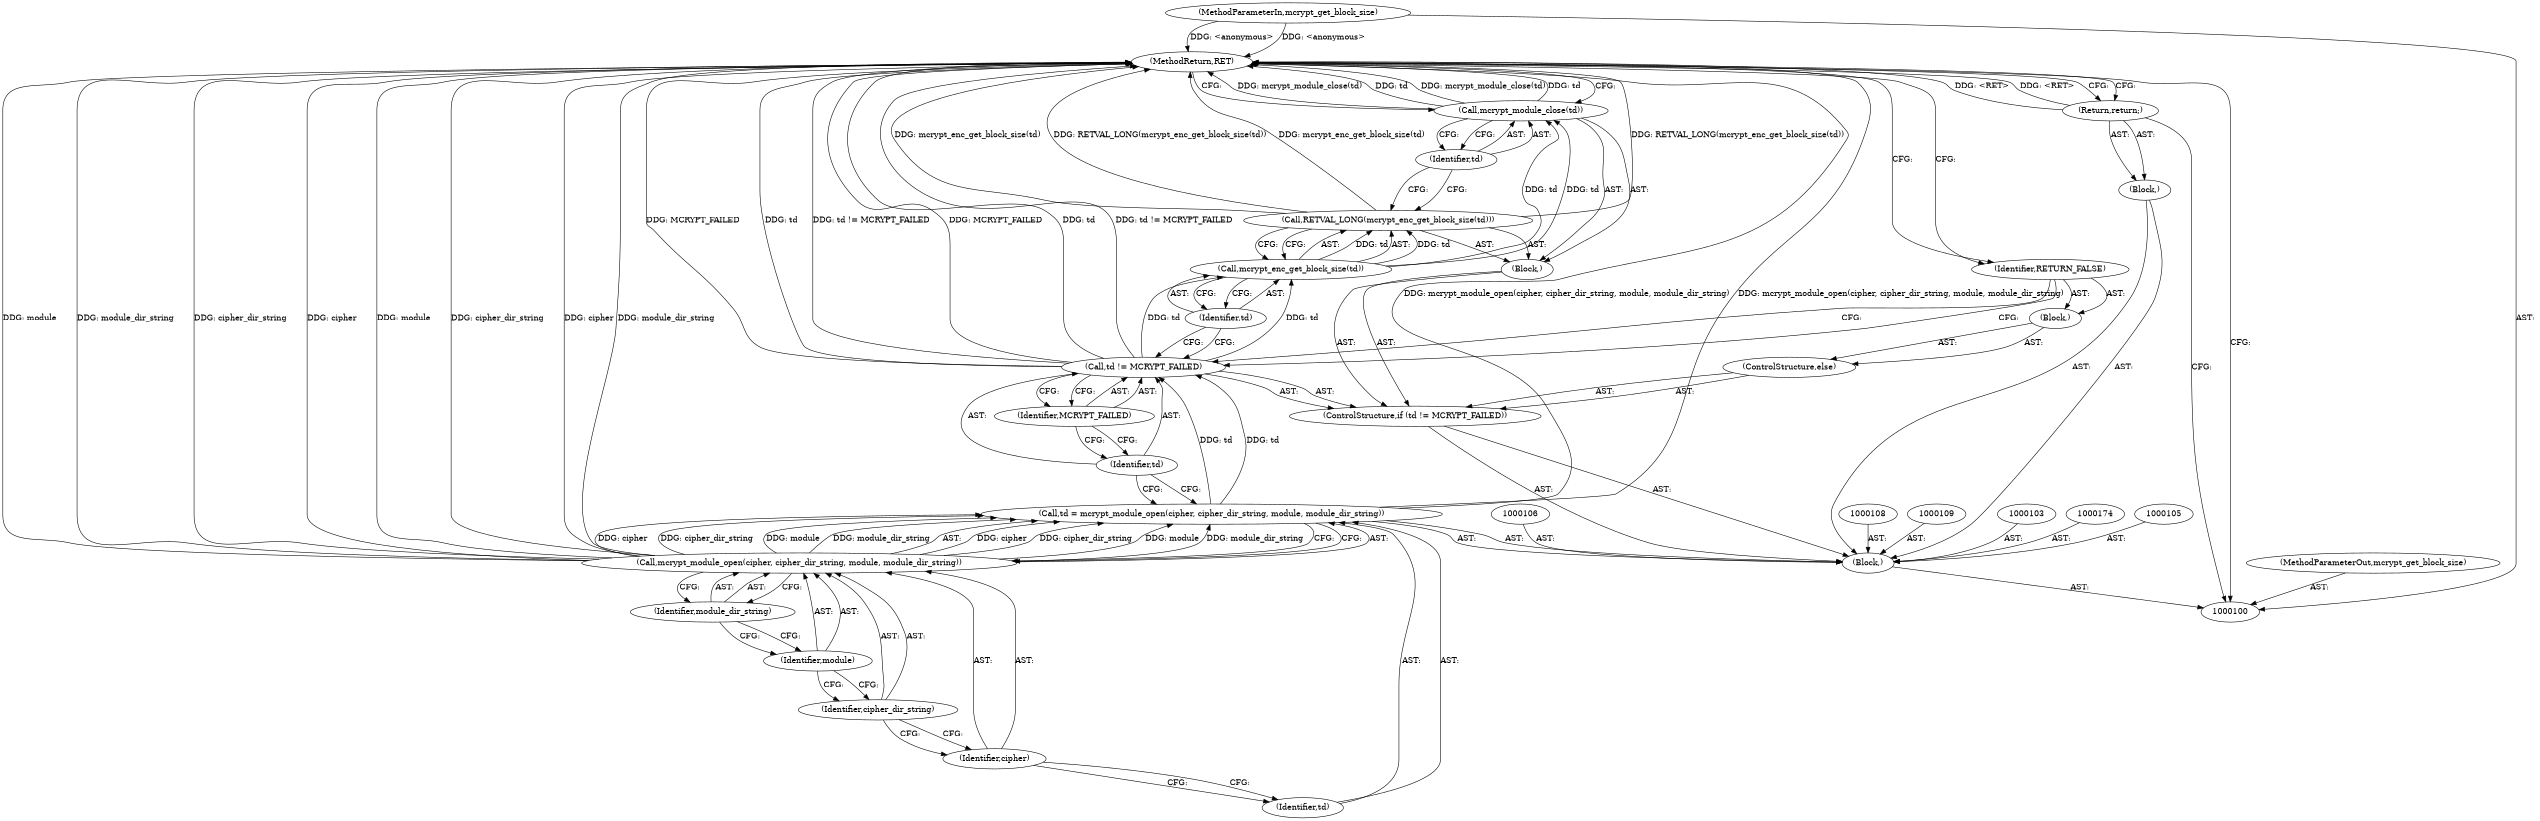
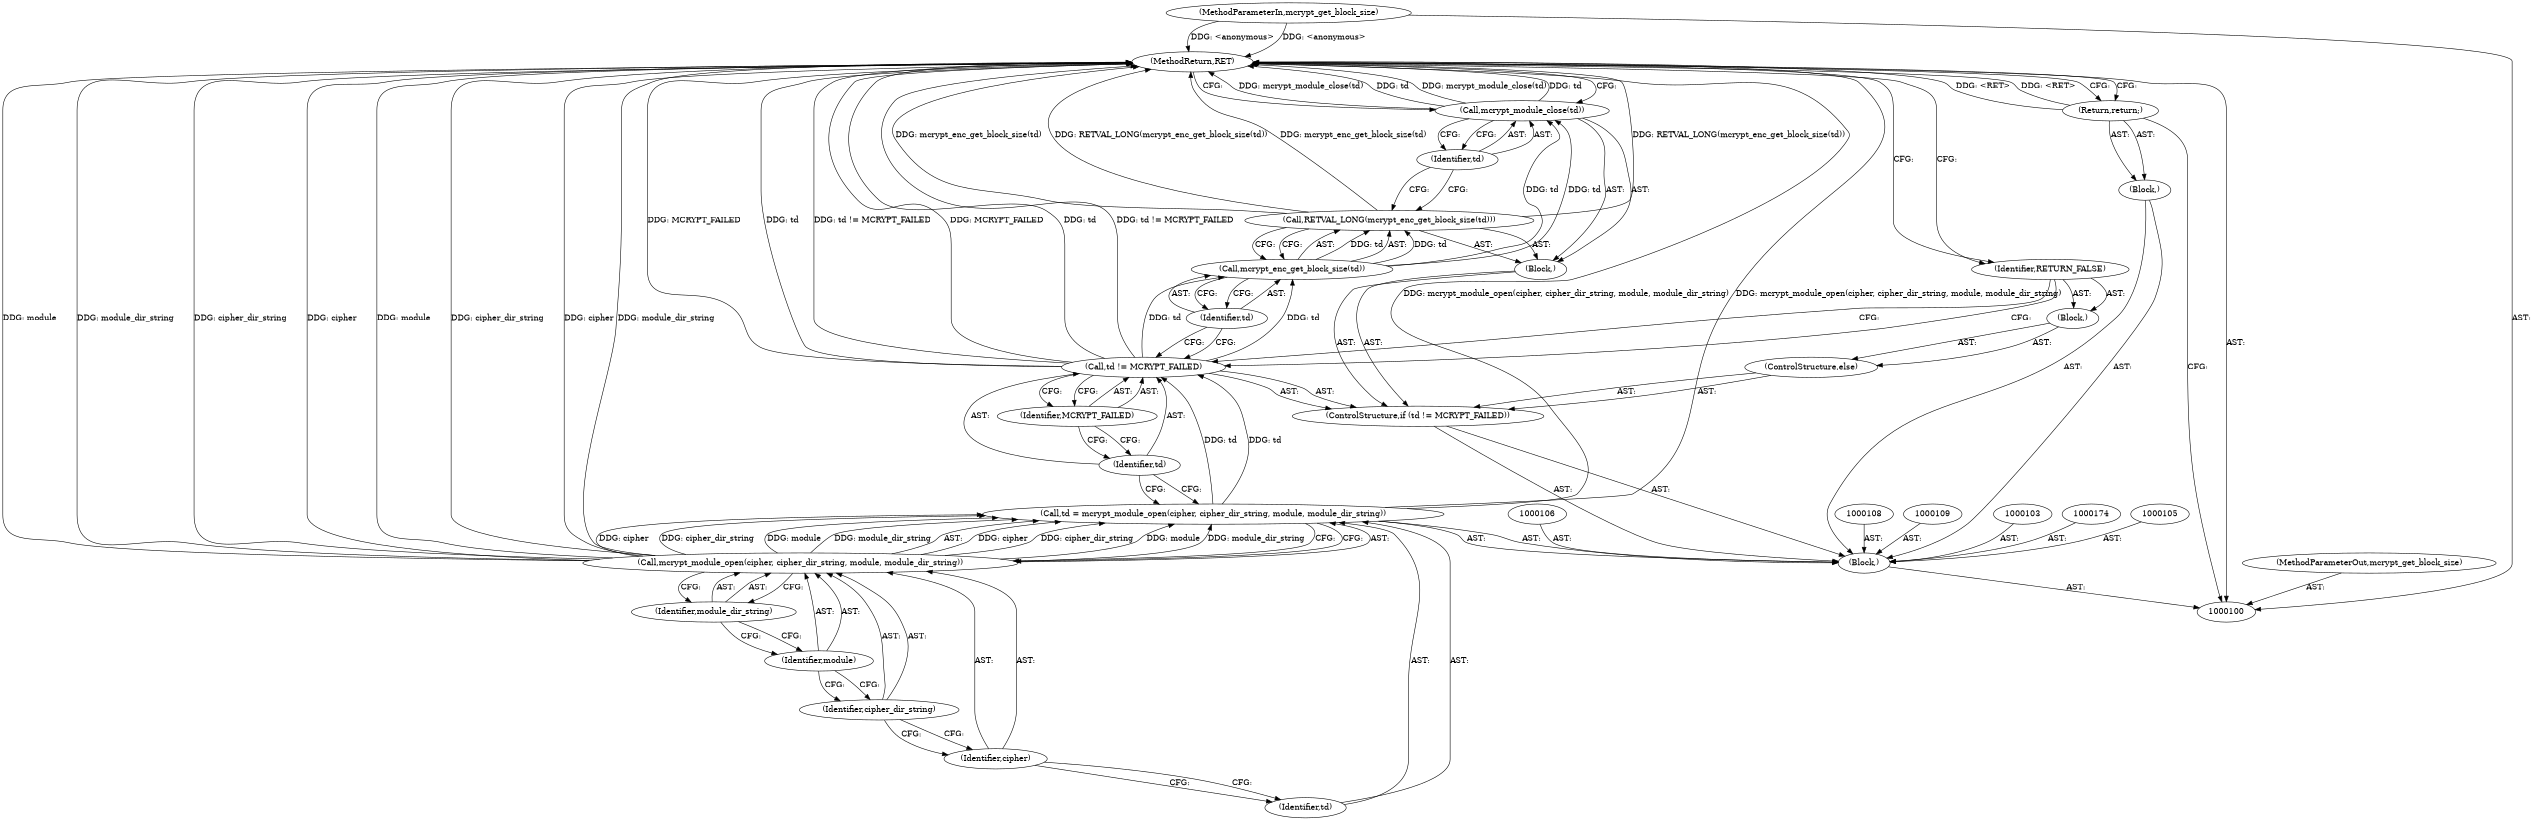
(2242, 343) -> (2237, 343)
